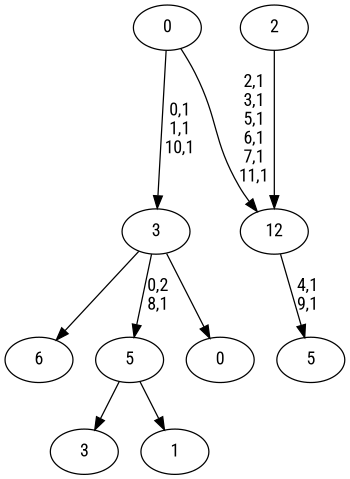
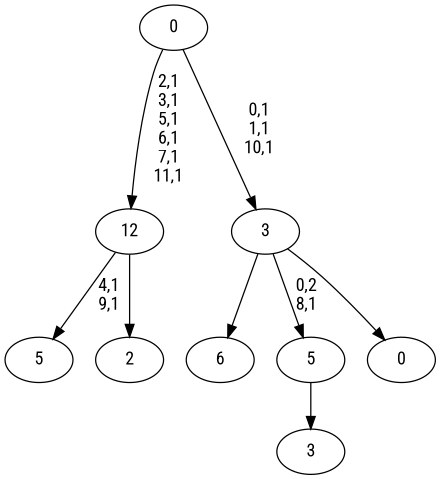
(274, 123) -> (130, 289)
(175, 452) -> none
